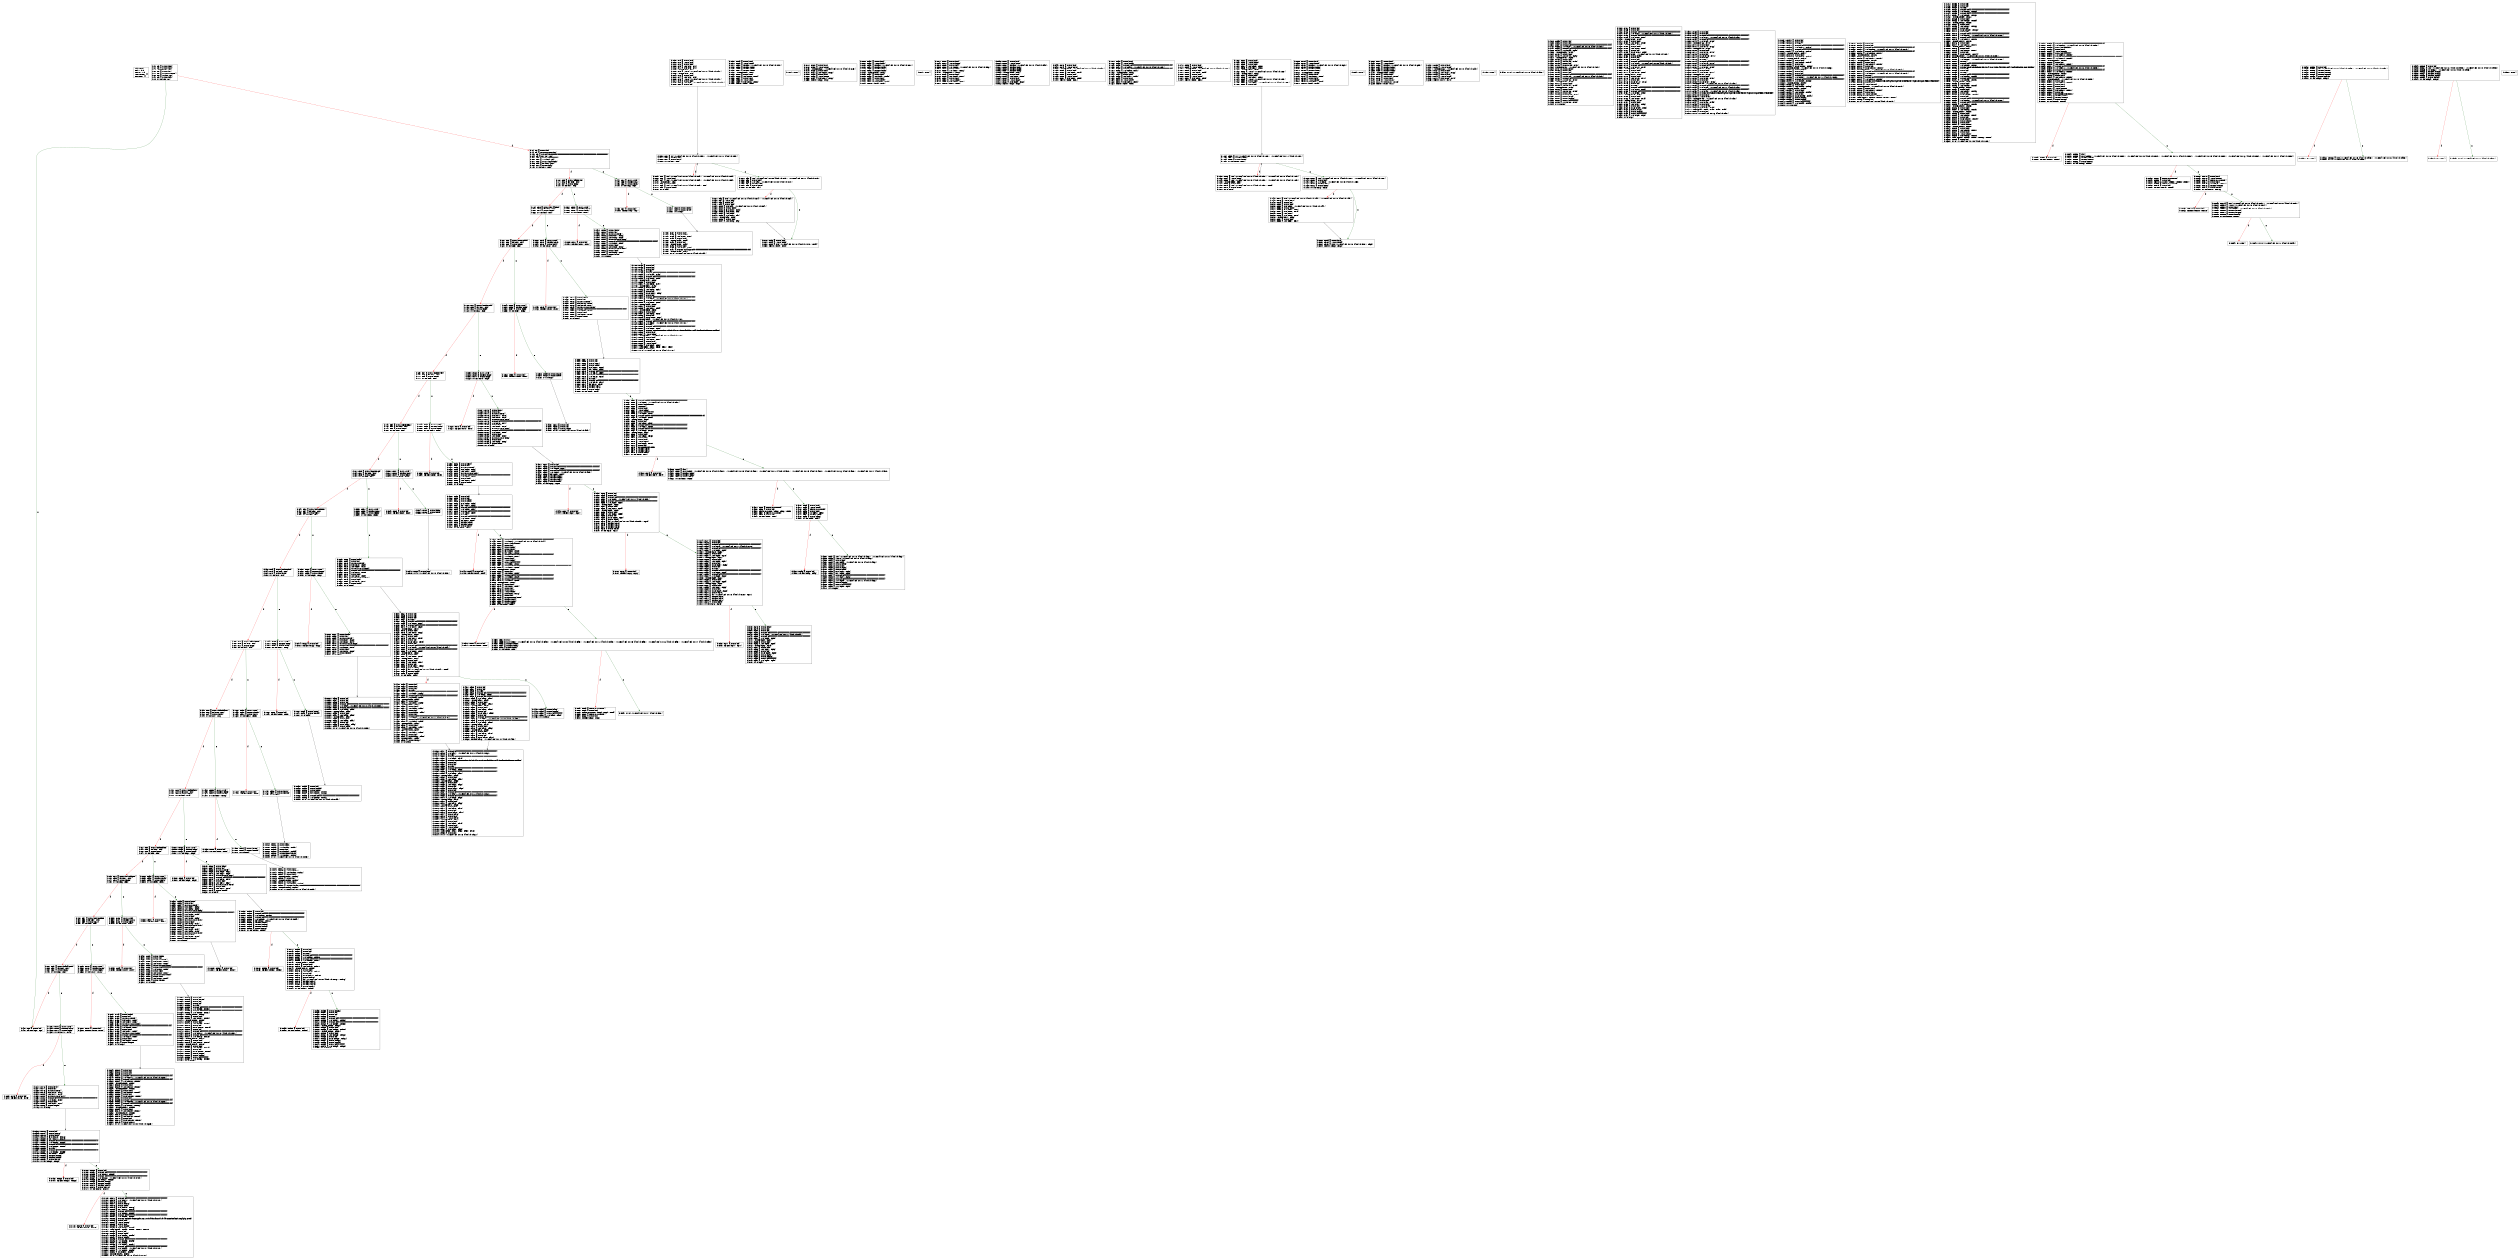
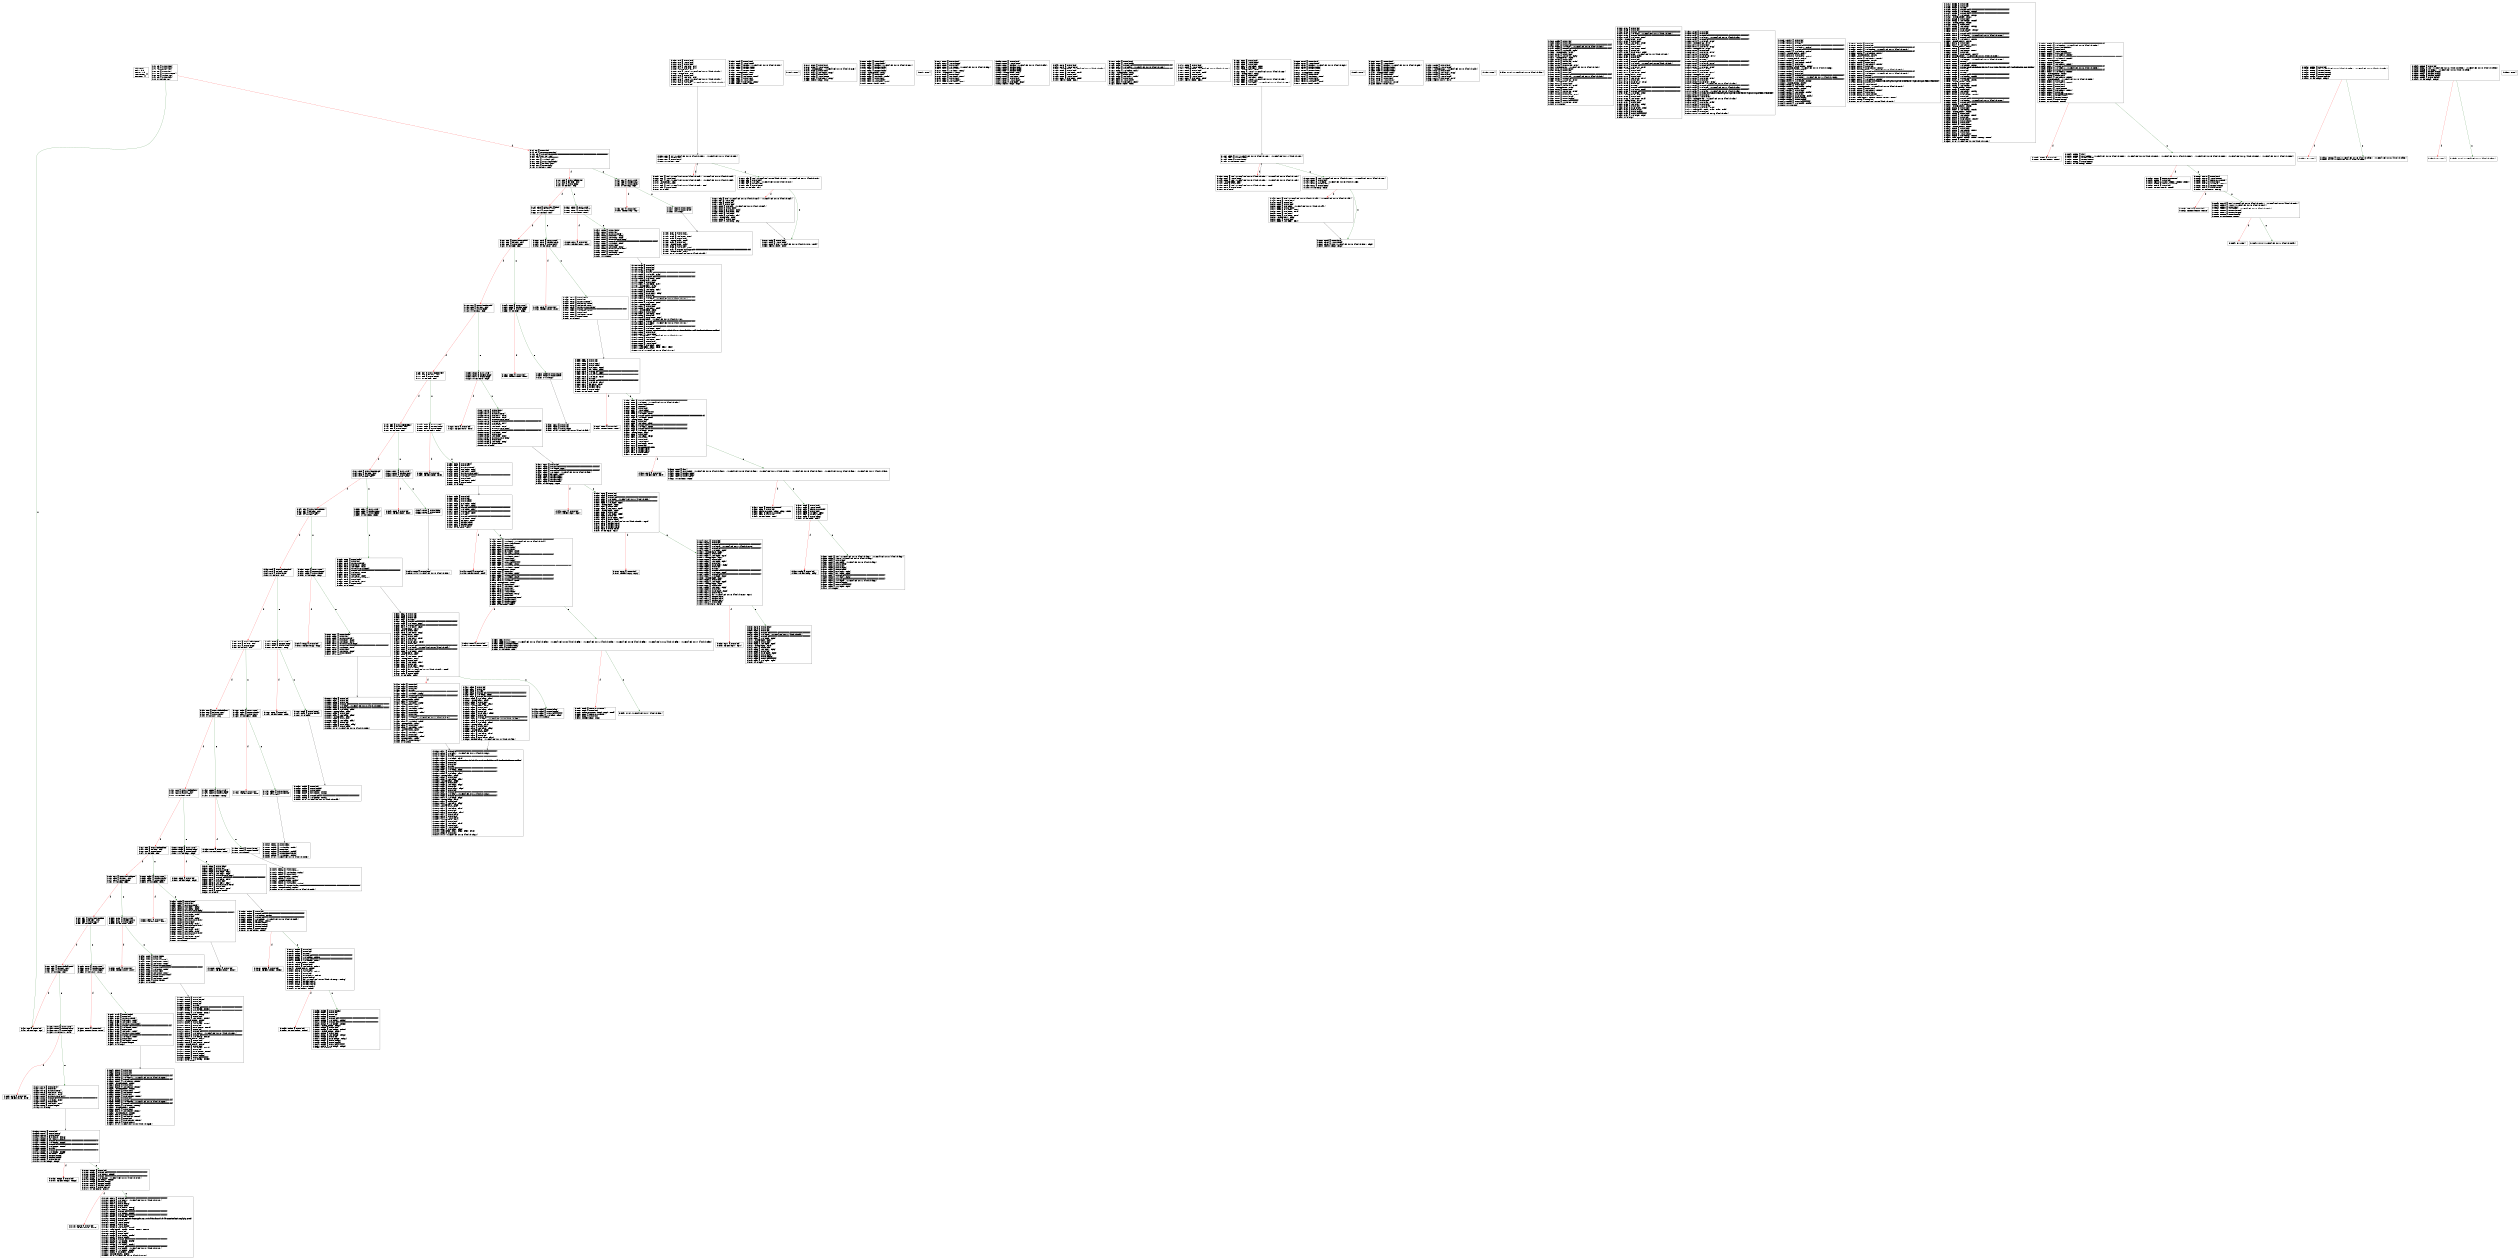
none -> (607, 428)
